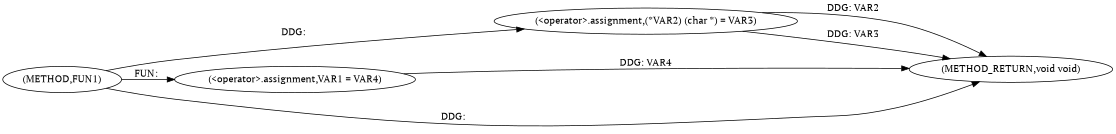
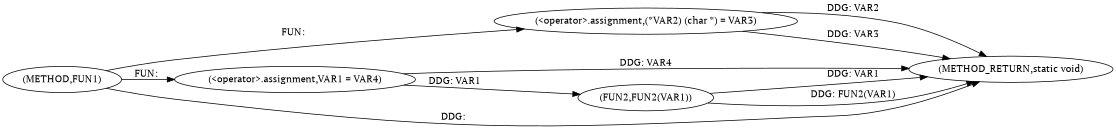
(295, 32) -> (295, 32)
(1011, 69) -> (1011, 69)
none -> (646, 98)
